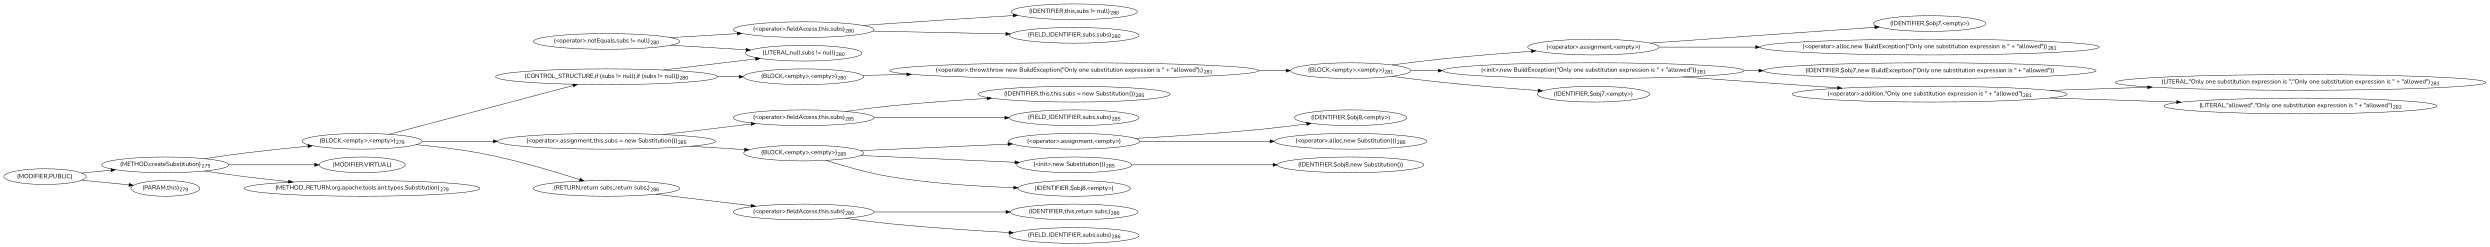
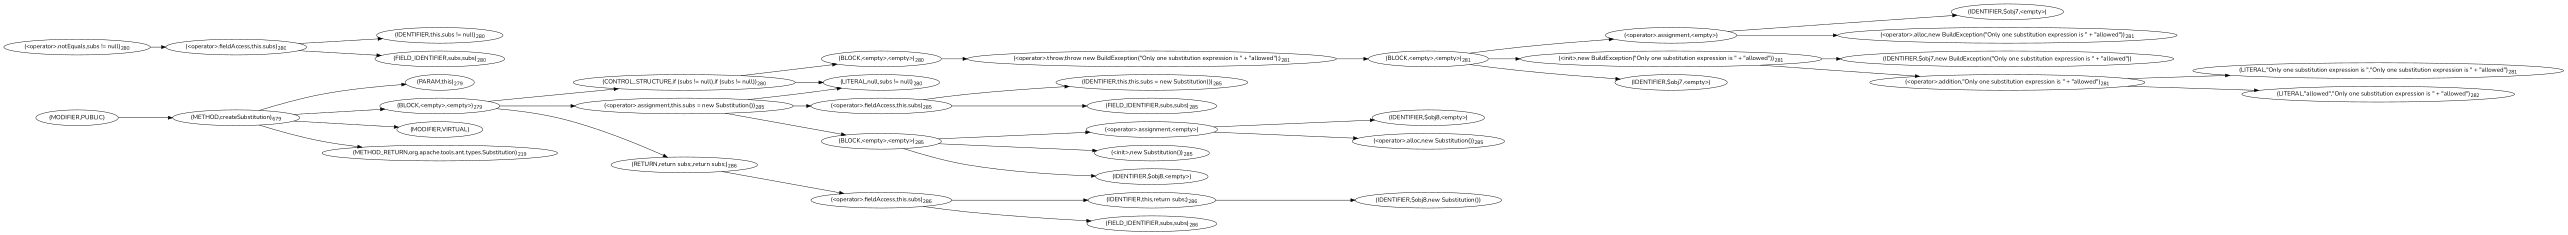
(708, 48) -> (792, 95)
(206, 164) -> (277, 117)
(1202, 165) -> (1283, 200)
(105, 183) -> (330, 93)
(445, 188) -> (522, 152)
